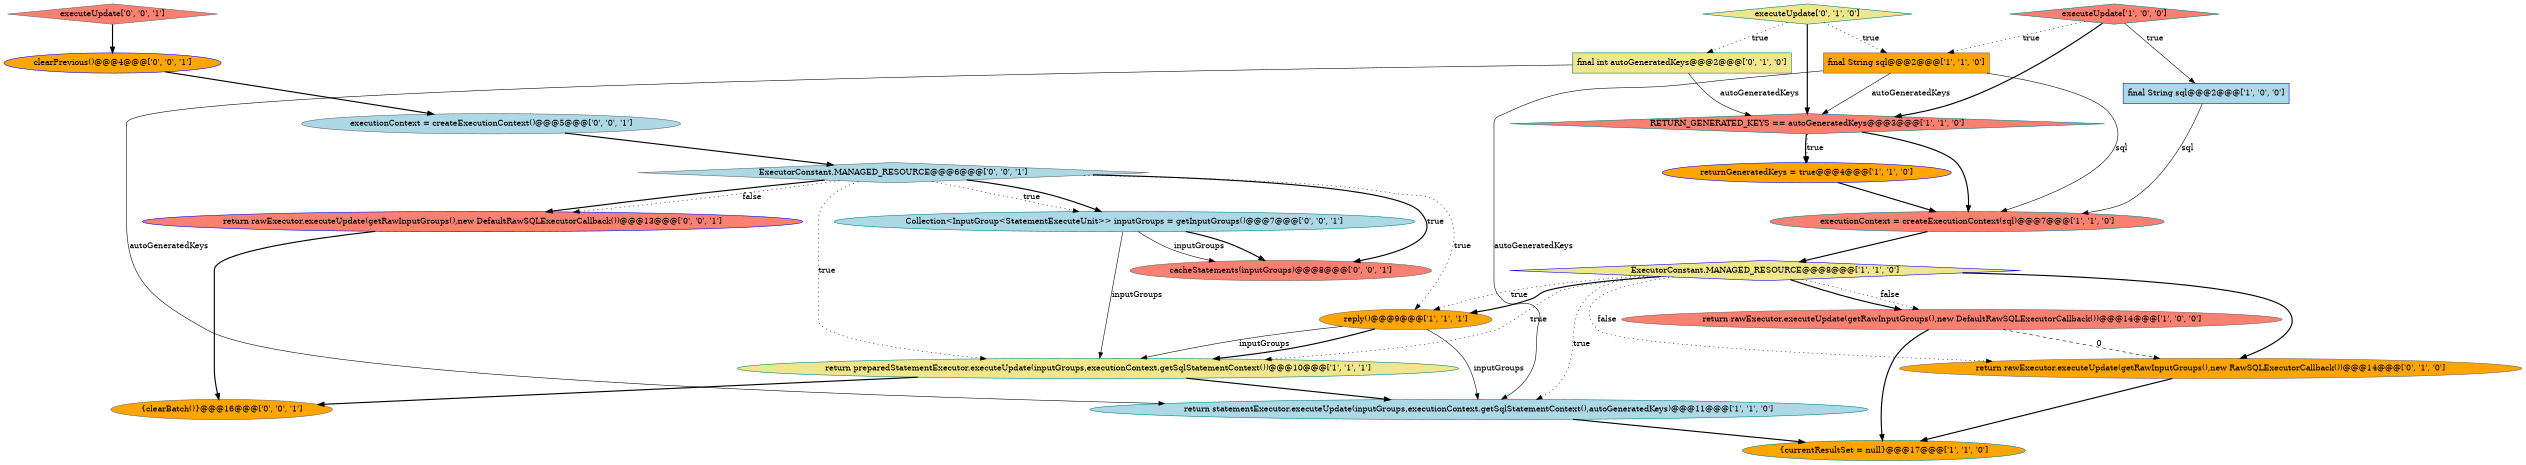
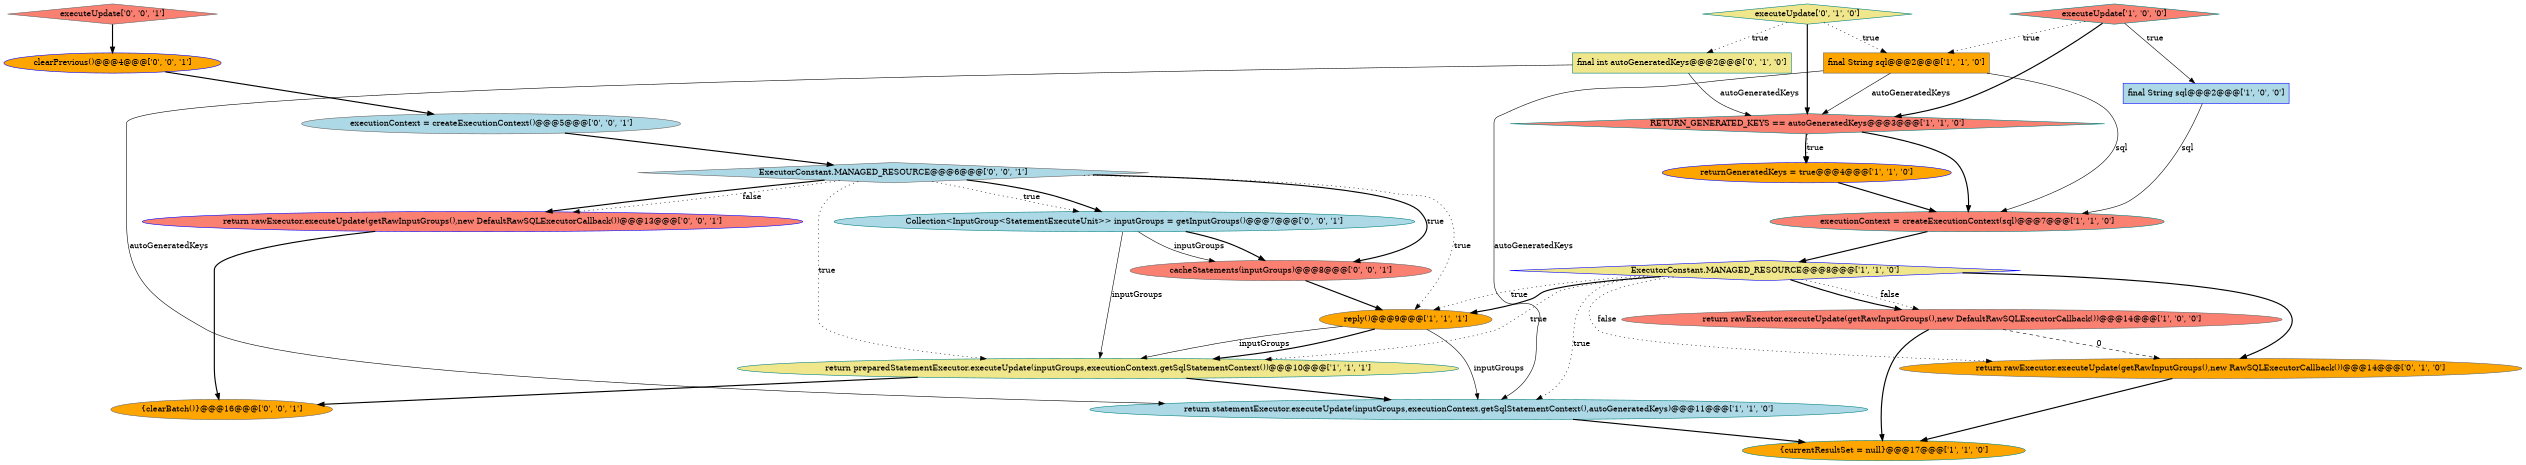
none -> (1341, 294)
